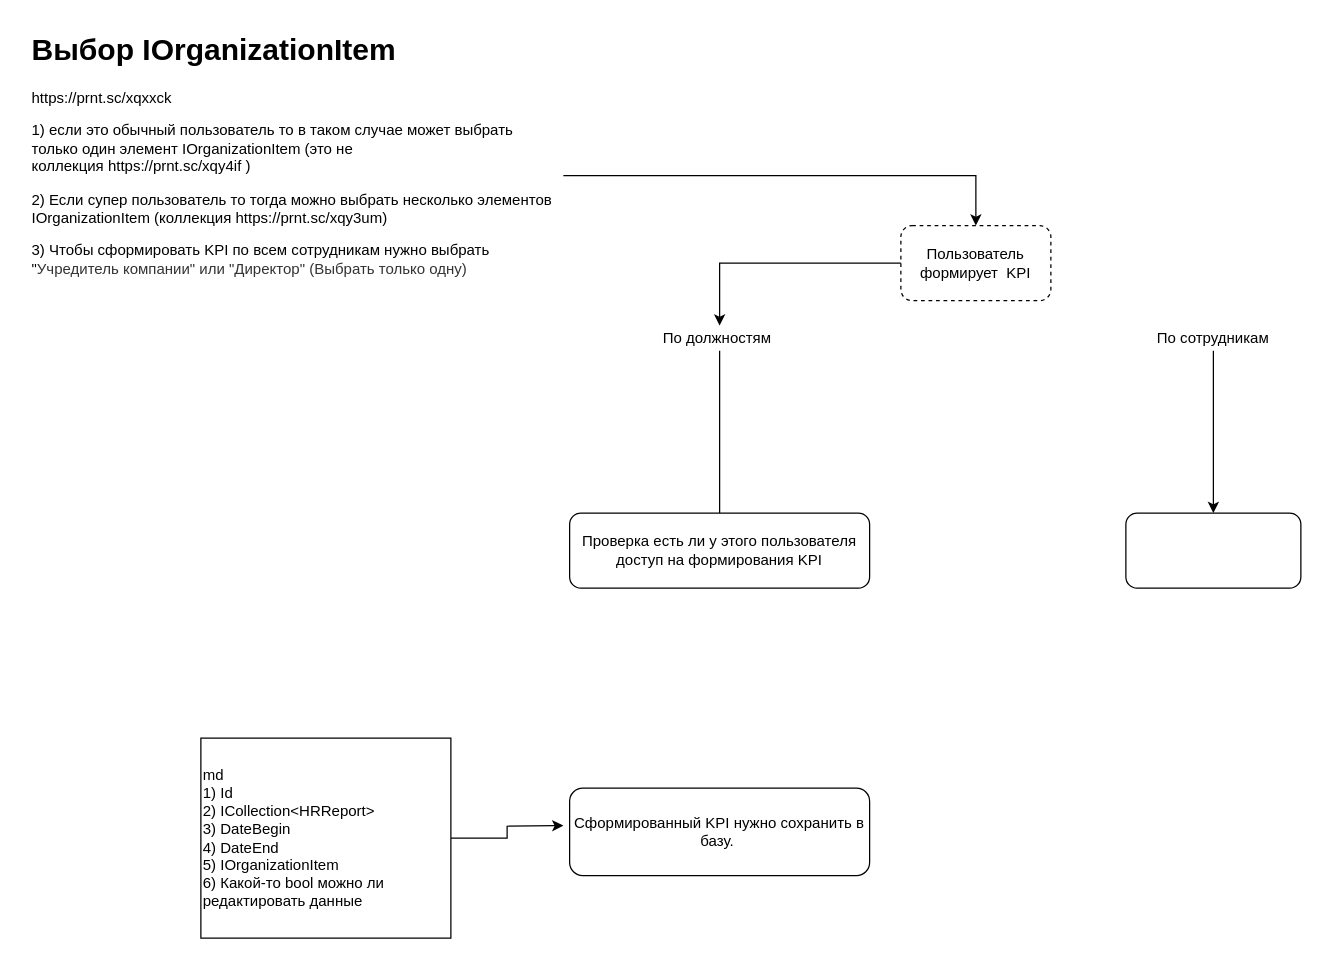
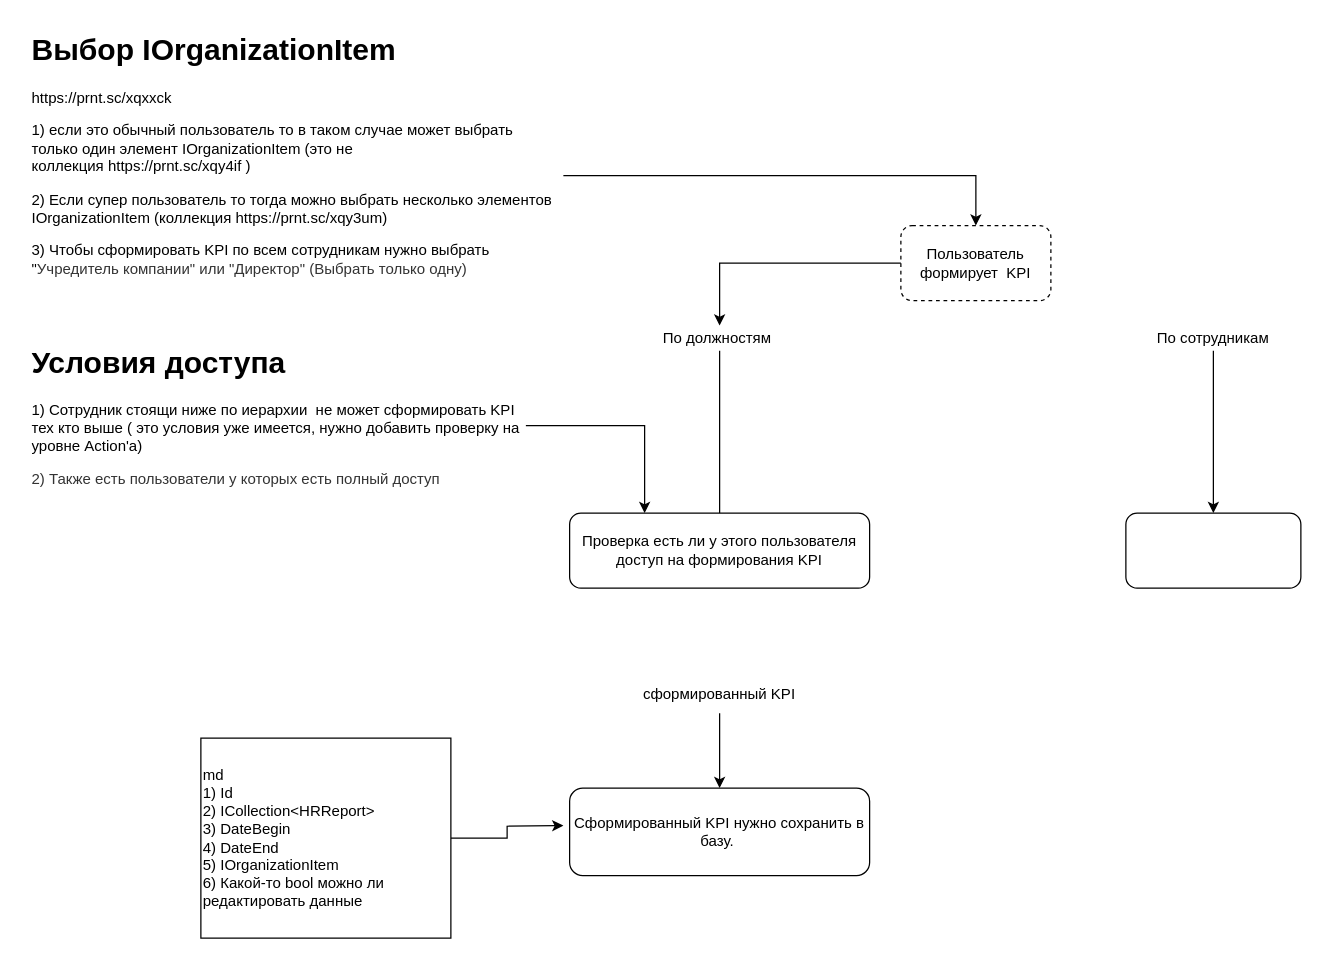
none -> (276, 426)
none -> (624, 426)
none -> (719, 694)
none -> (719, 746)
